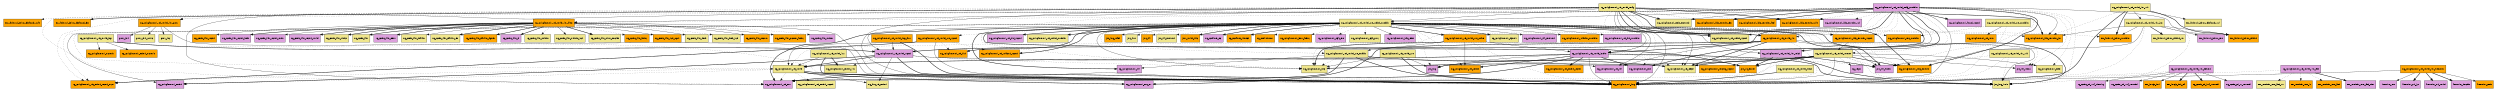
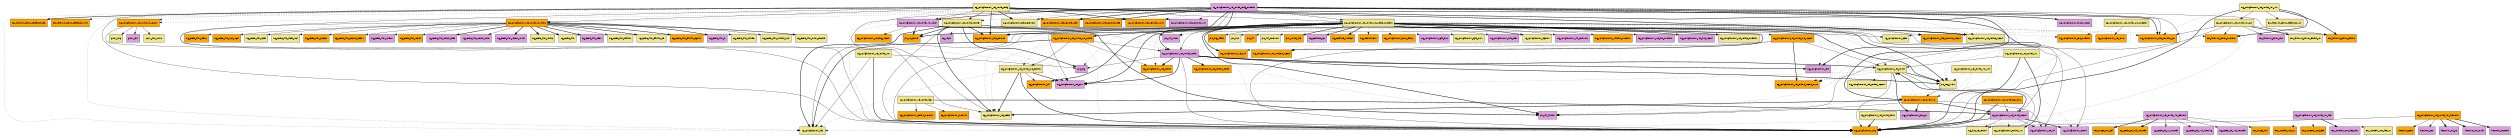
(1910, 43) -> (1932, 93)
(1844, 45) -> (978, 15)
(1129, 69) -> (1039, 84)
